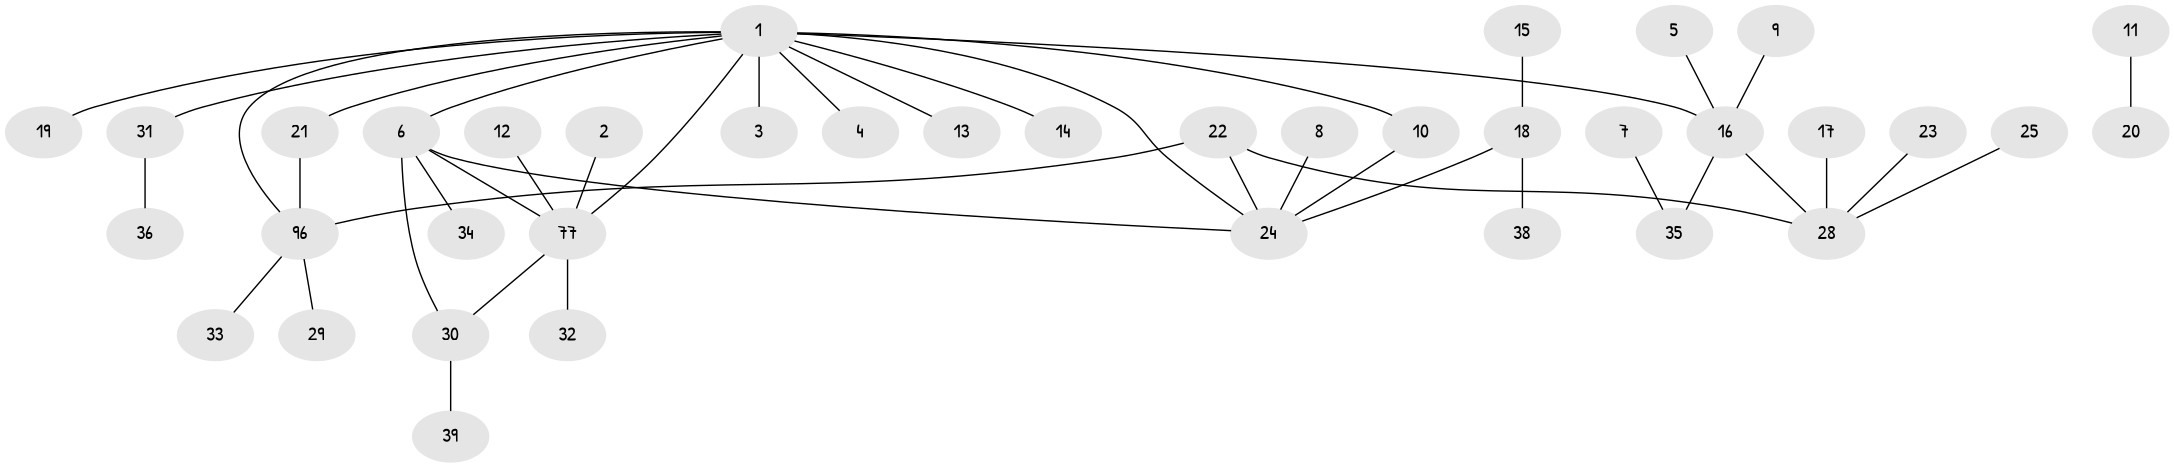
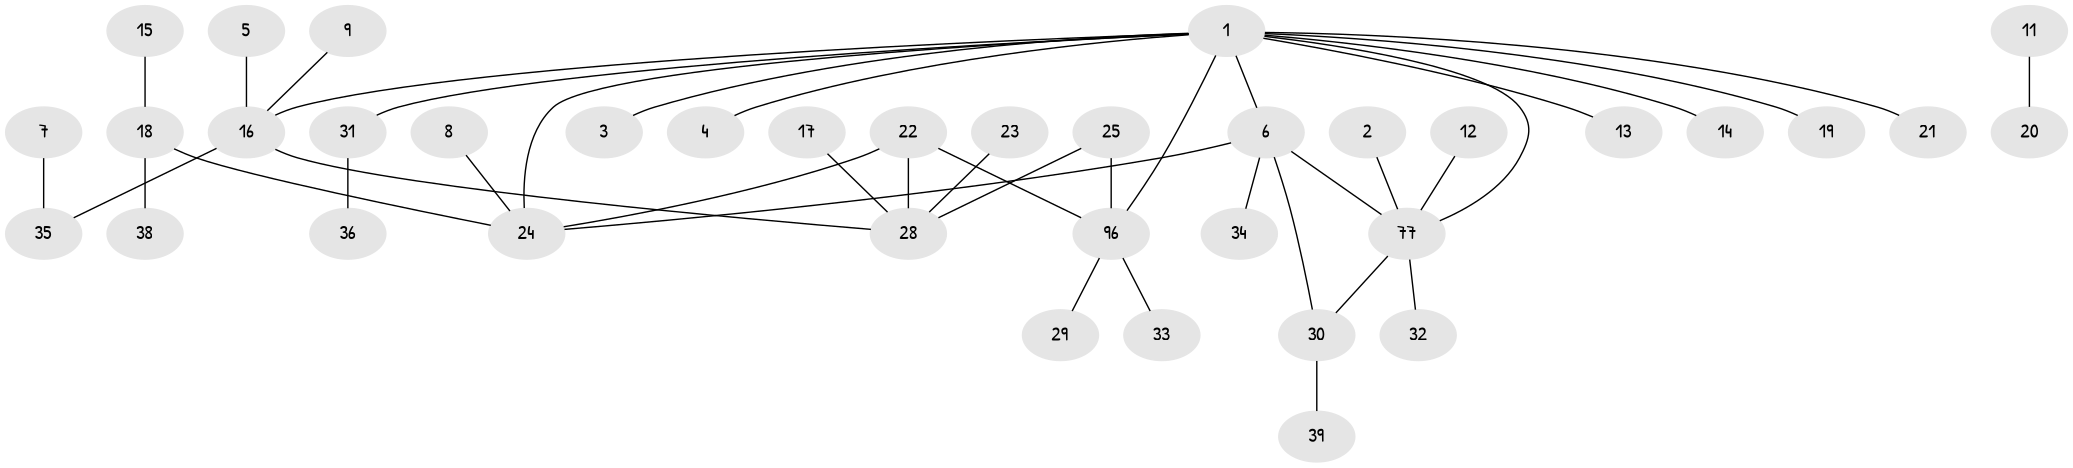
(1421, 132) -> none
(300, 183) -> (1111, 183)
